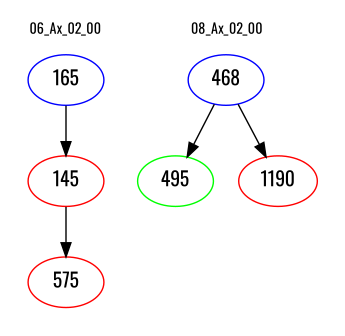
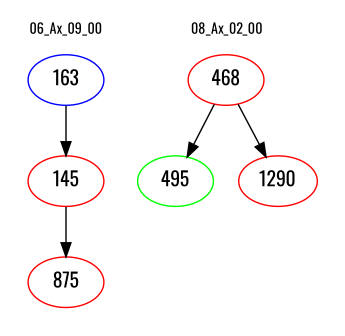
(66, 30) -> (66, 30)
(66, 80) -> (66, 80)
(226, 80) -> (226, 80)
(278, 181) -> (278, 181)
(66, 282) -> (66, 282)
